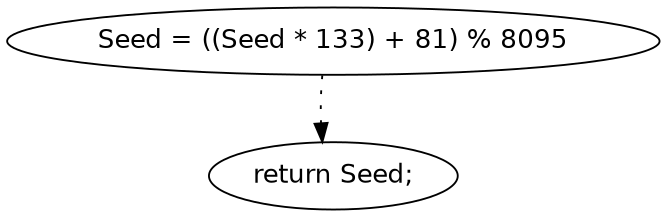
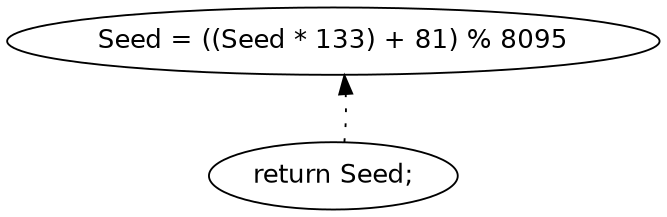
(321, 99) -> (346, 118)
